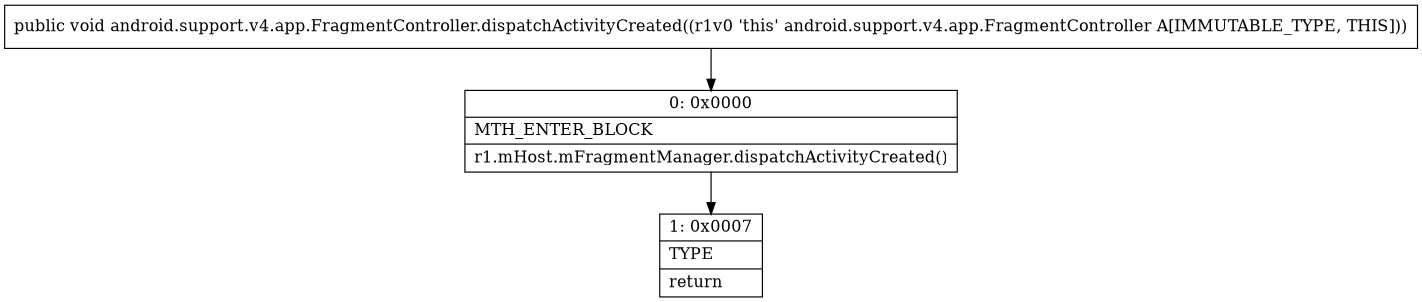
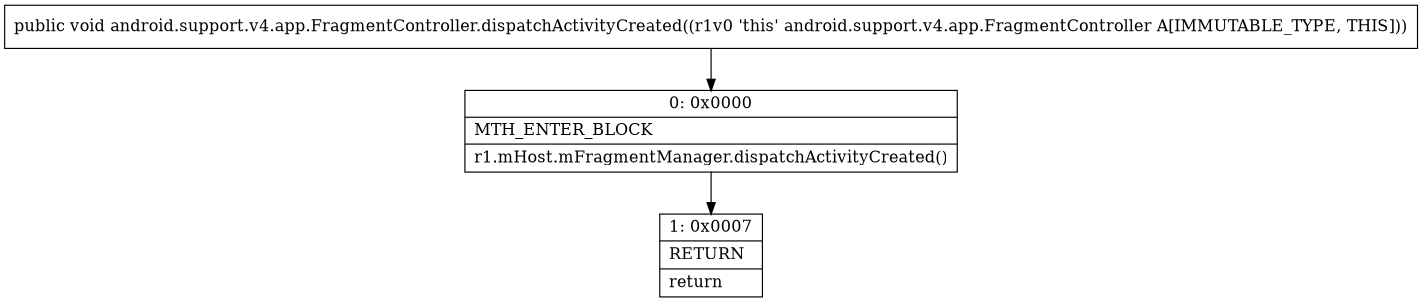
(692, 254) -> (707, 254)
